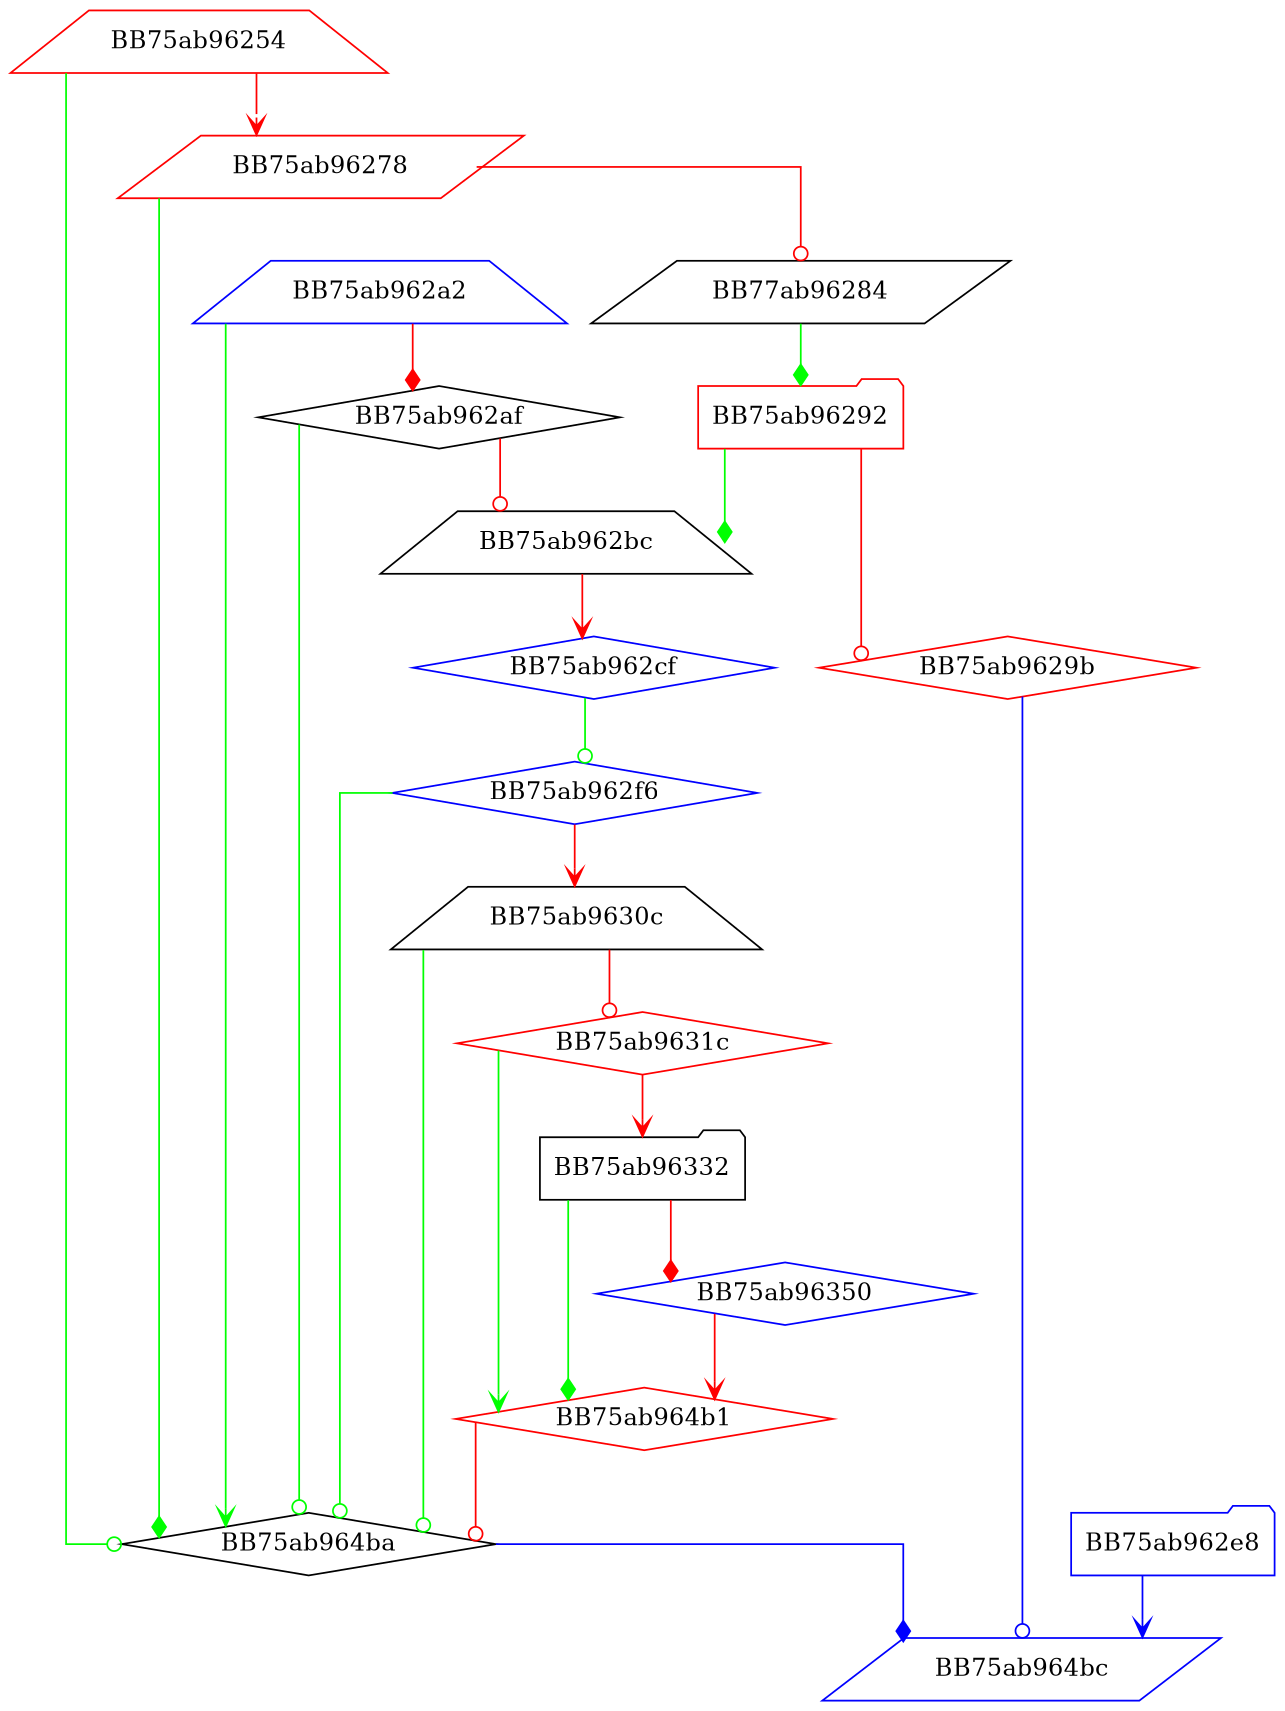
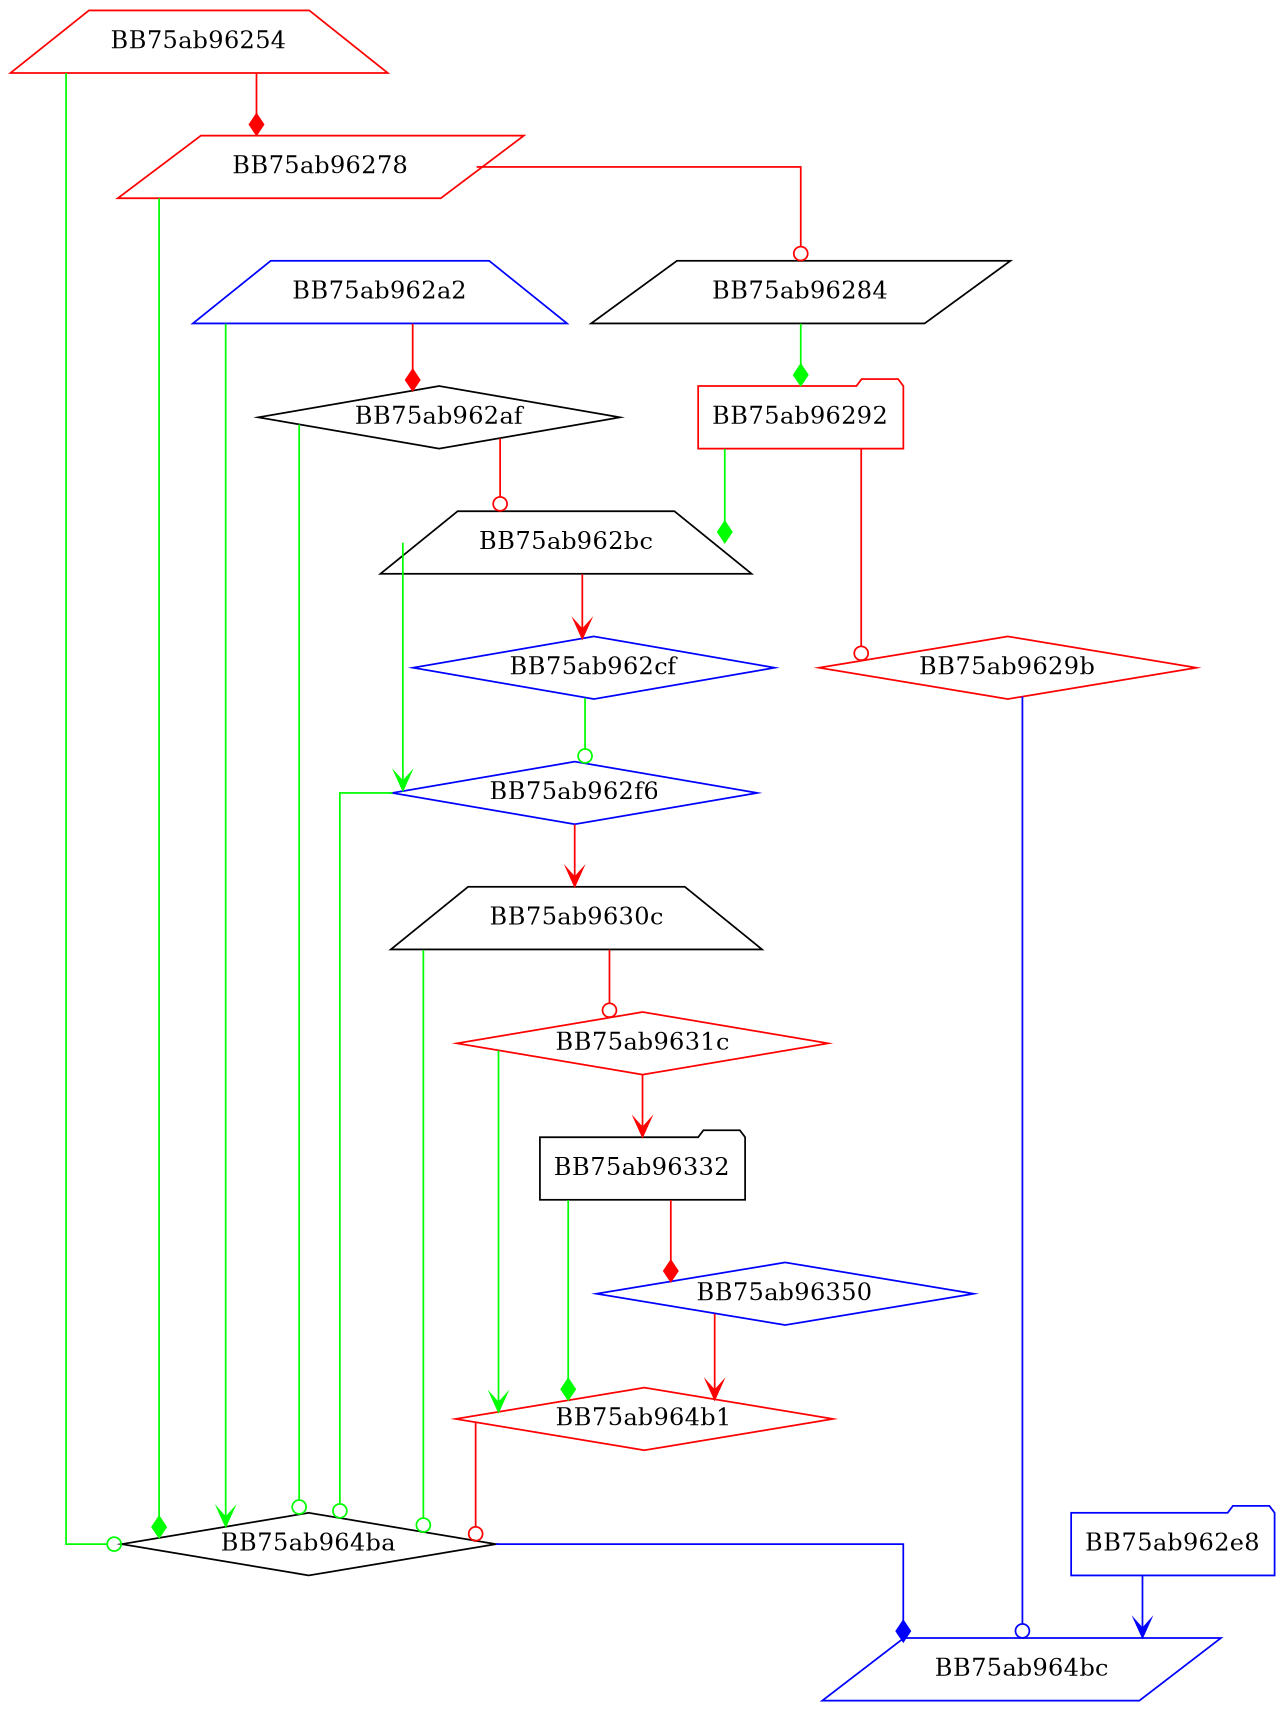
(257, 94) -> (257, 94)
(801, 292) -> (801, 292)
none -> (403, 658)
